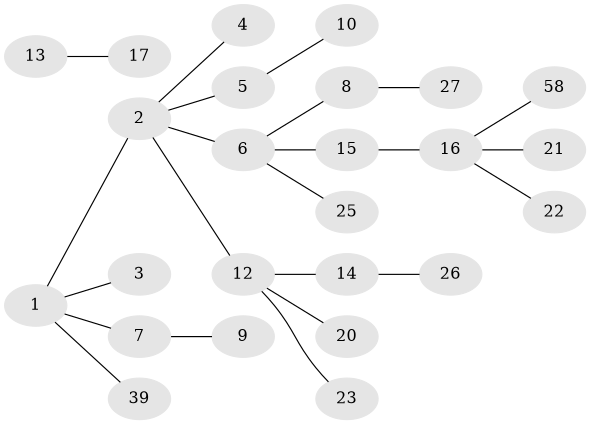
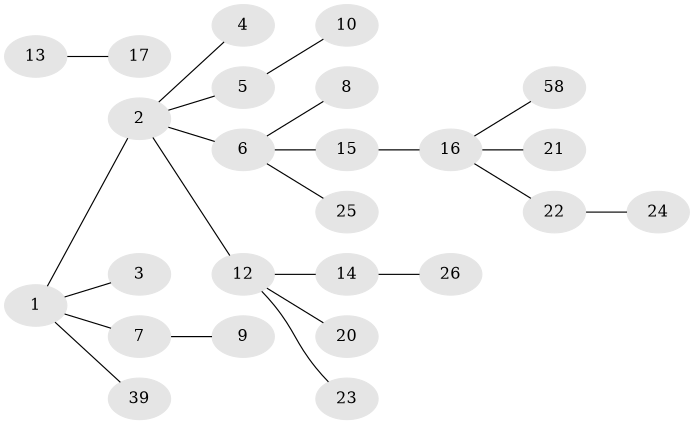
(451, 88) -> none
none -> (658, 212)
